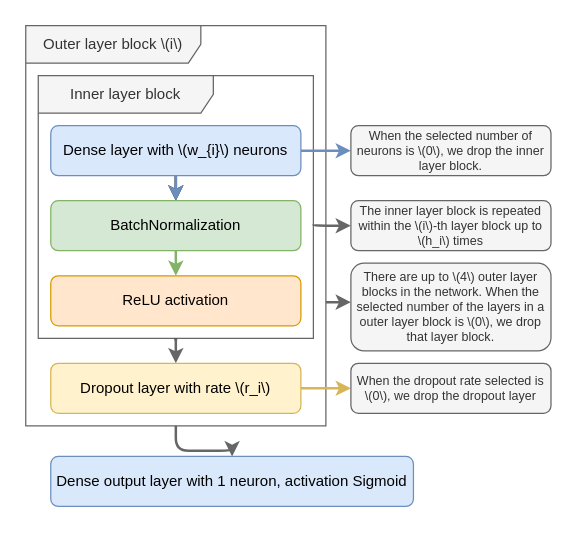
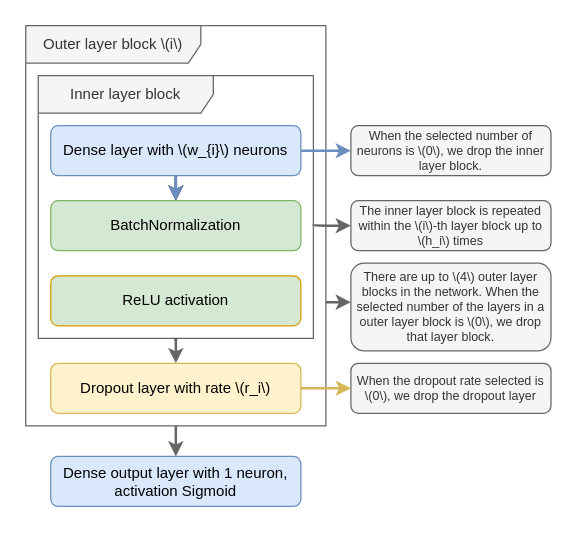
(176, 264) -> none
(176, 301) -> (176, 301)
(232, 481) -> (176, 481)
